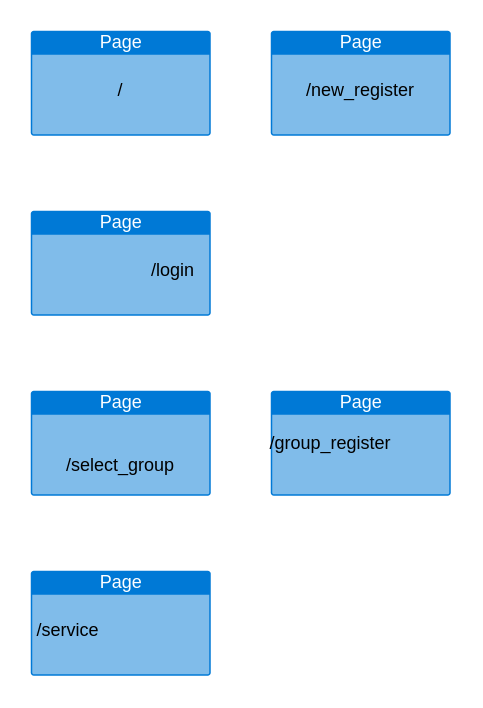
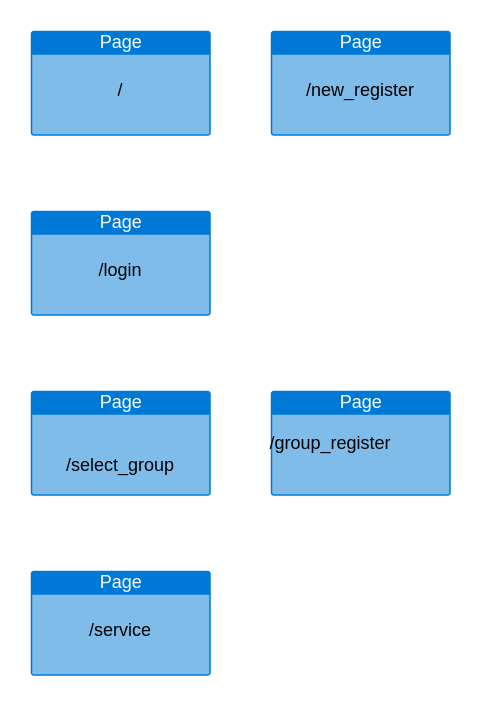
(173, 271) -> (121, 271)
(68, 631) -> (121, 631)
